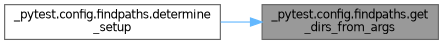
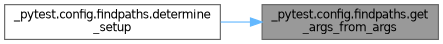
(350, 22) -> (350, 22)
